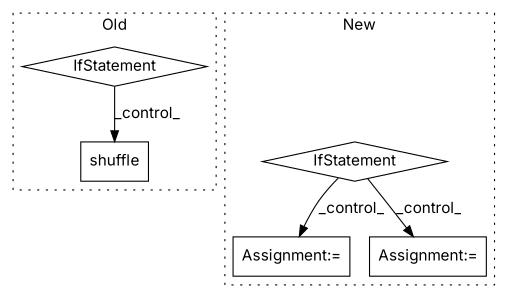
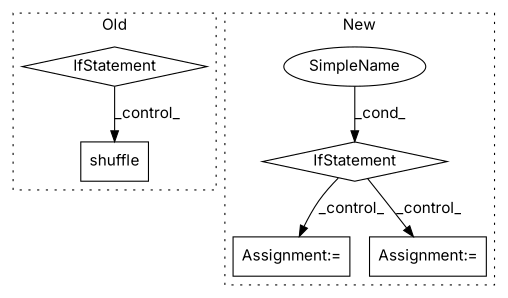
none -> (355, 67)
